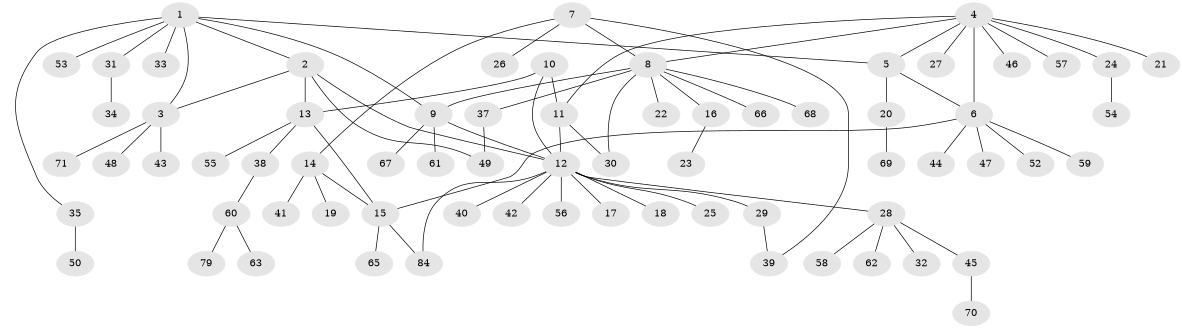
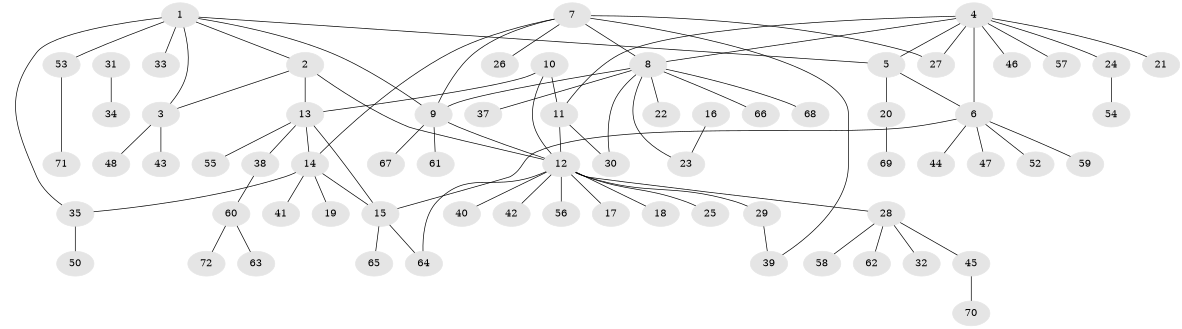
none -> (741, 23)
(146, 40) -> none
none -> (485, 45)
(680, 90) -> (635, 124)
(111, 139) -> (61, 115)
none -> (308, 140)
(485, 164) -> none
none -> (196, 198)
(206, 264) -> (206, 264)
(424, 264) -> (424, 264)
